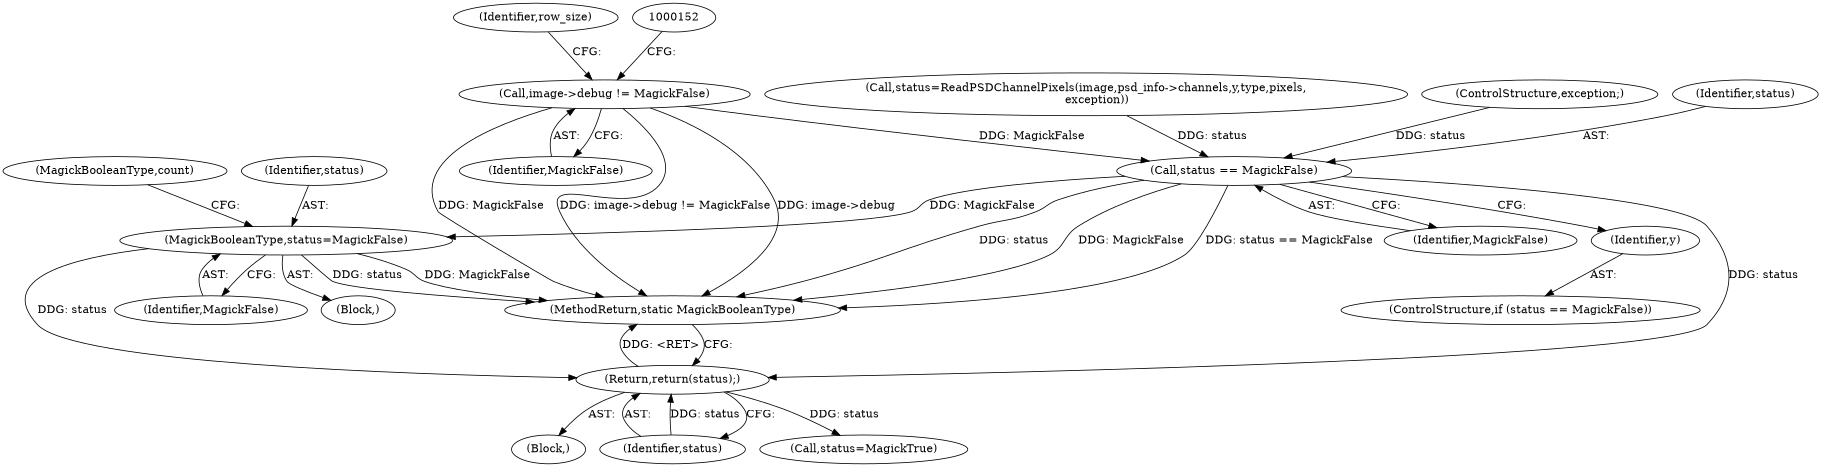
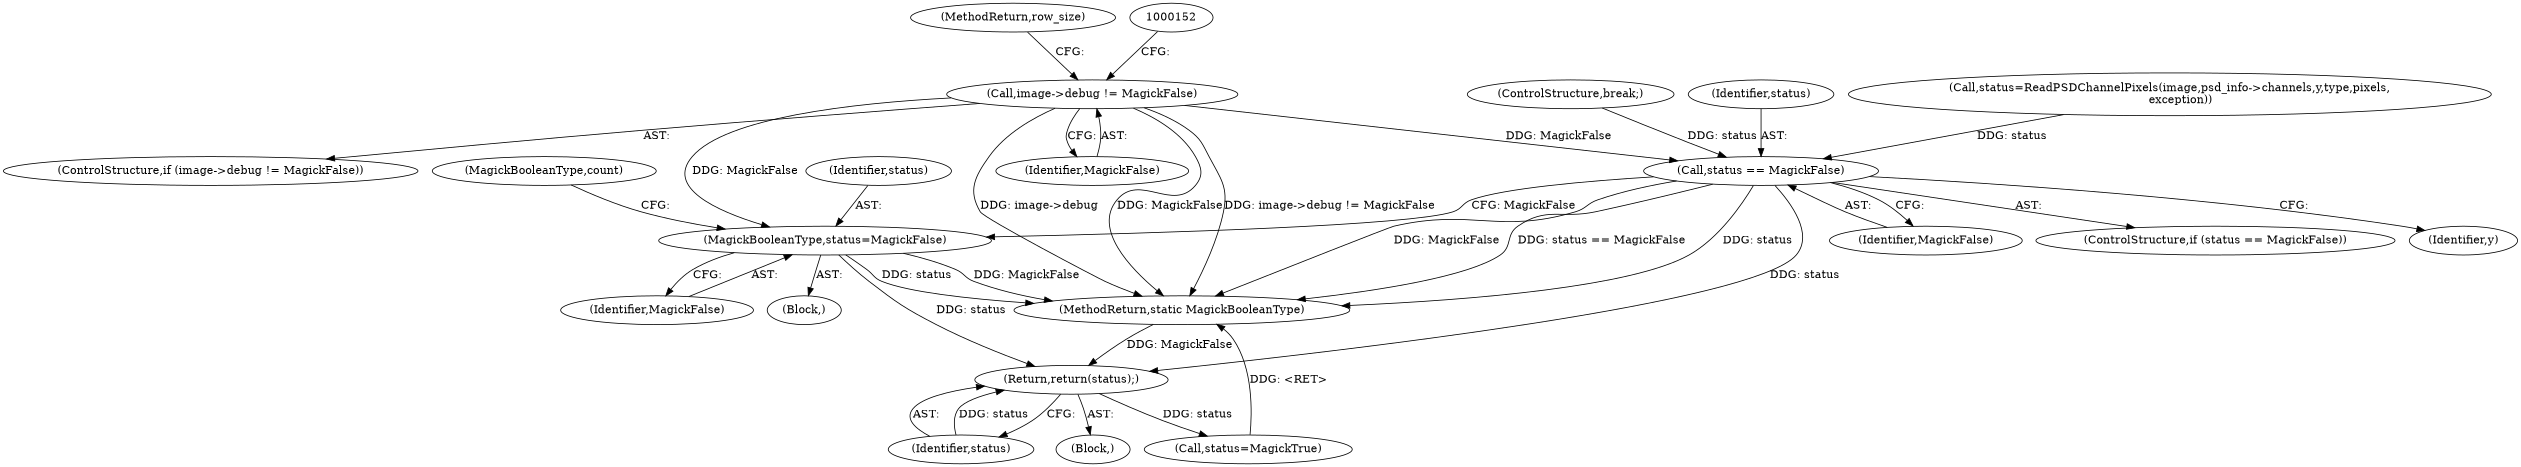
(536, 18) -> (1013, 18)
(1540, 94) -> (1571, 94)
none -> (742, 129)
none -> (211, 171)
(983, 206) -> (1523, 206)
(1588, 273) -> (1980, 204)
(720, 345) -> (1180, 345)
(621, 349) -> (1248, 379)
